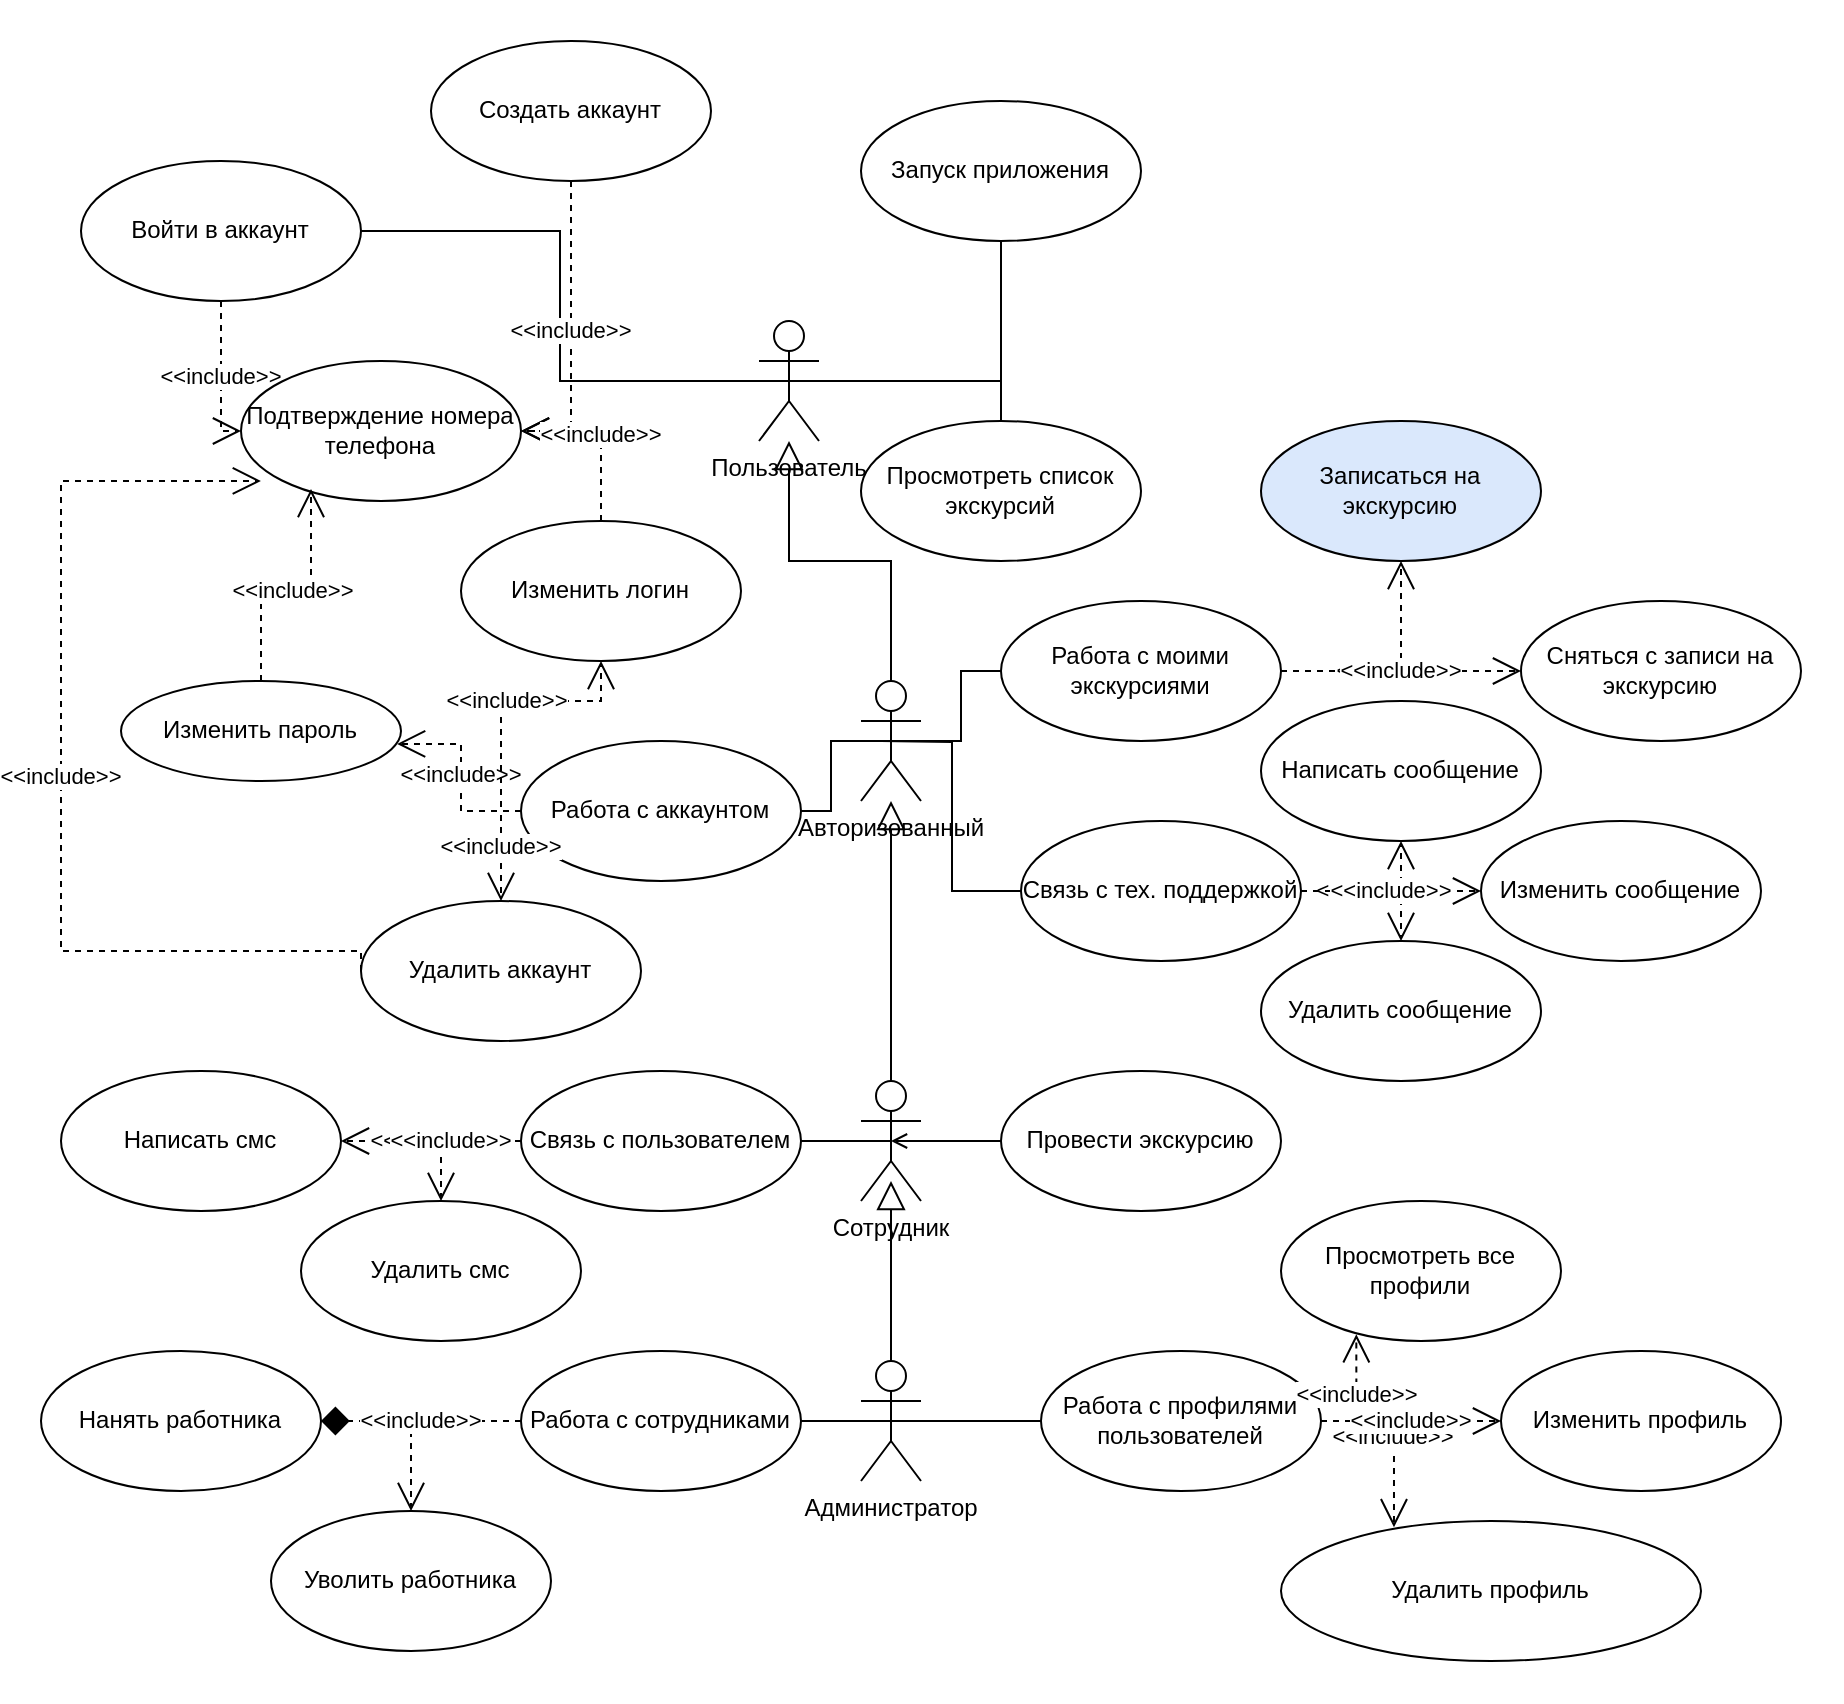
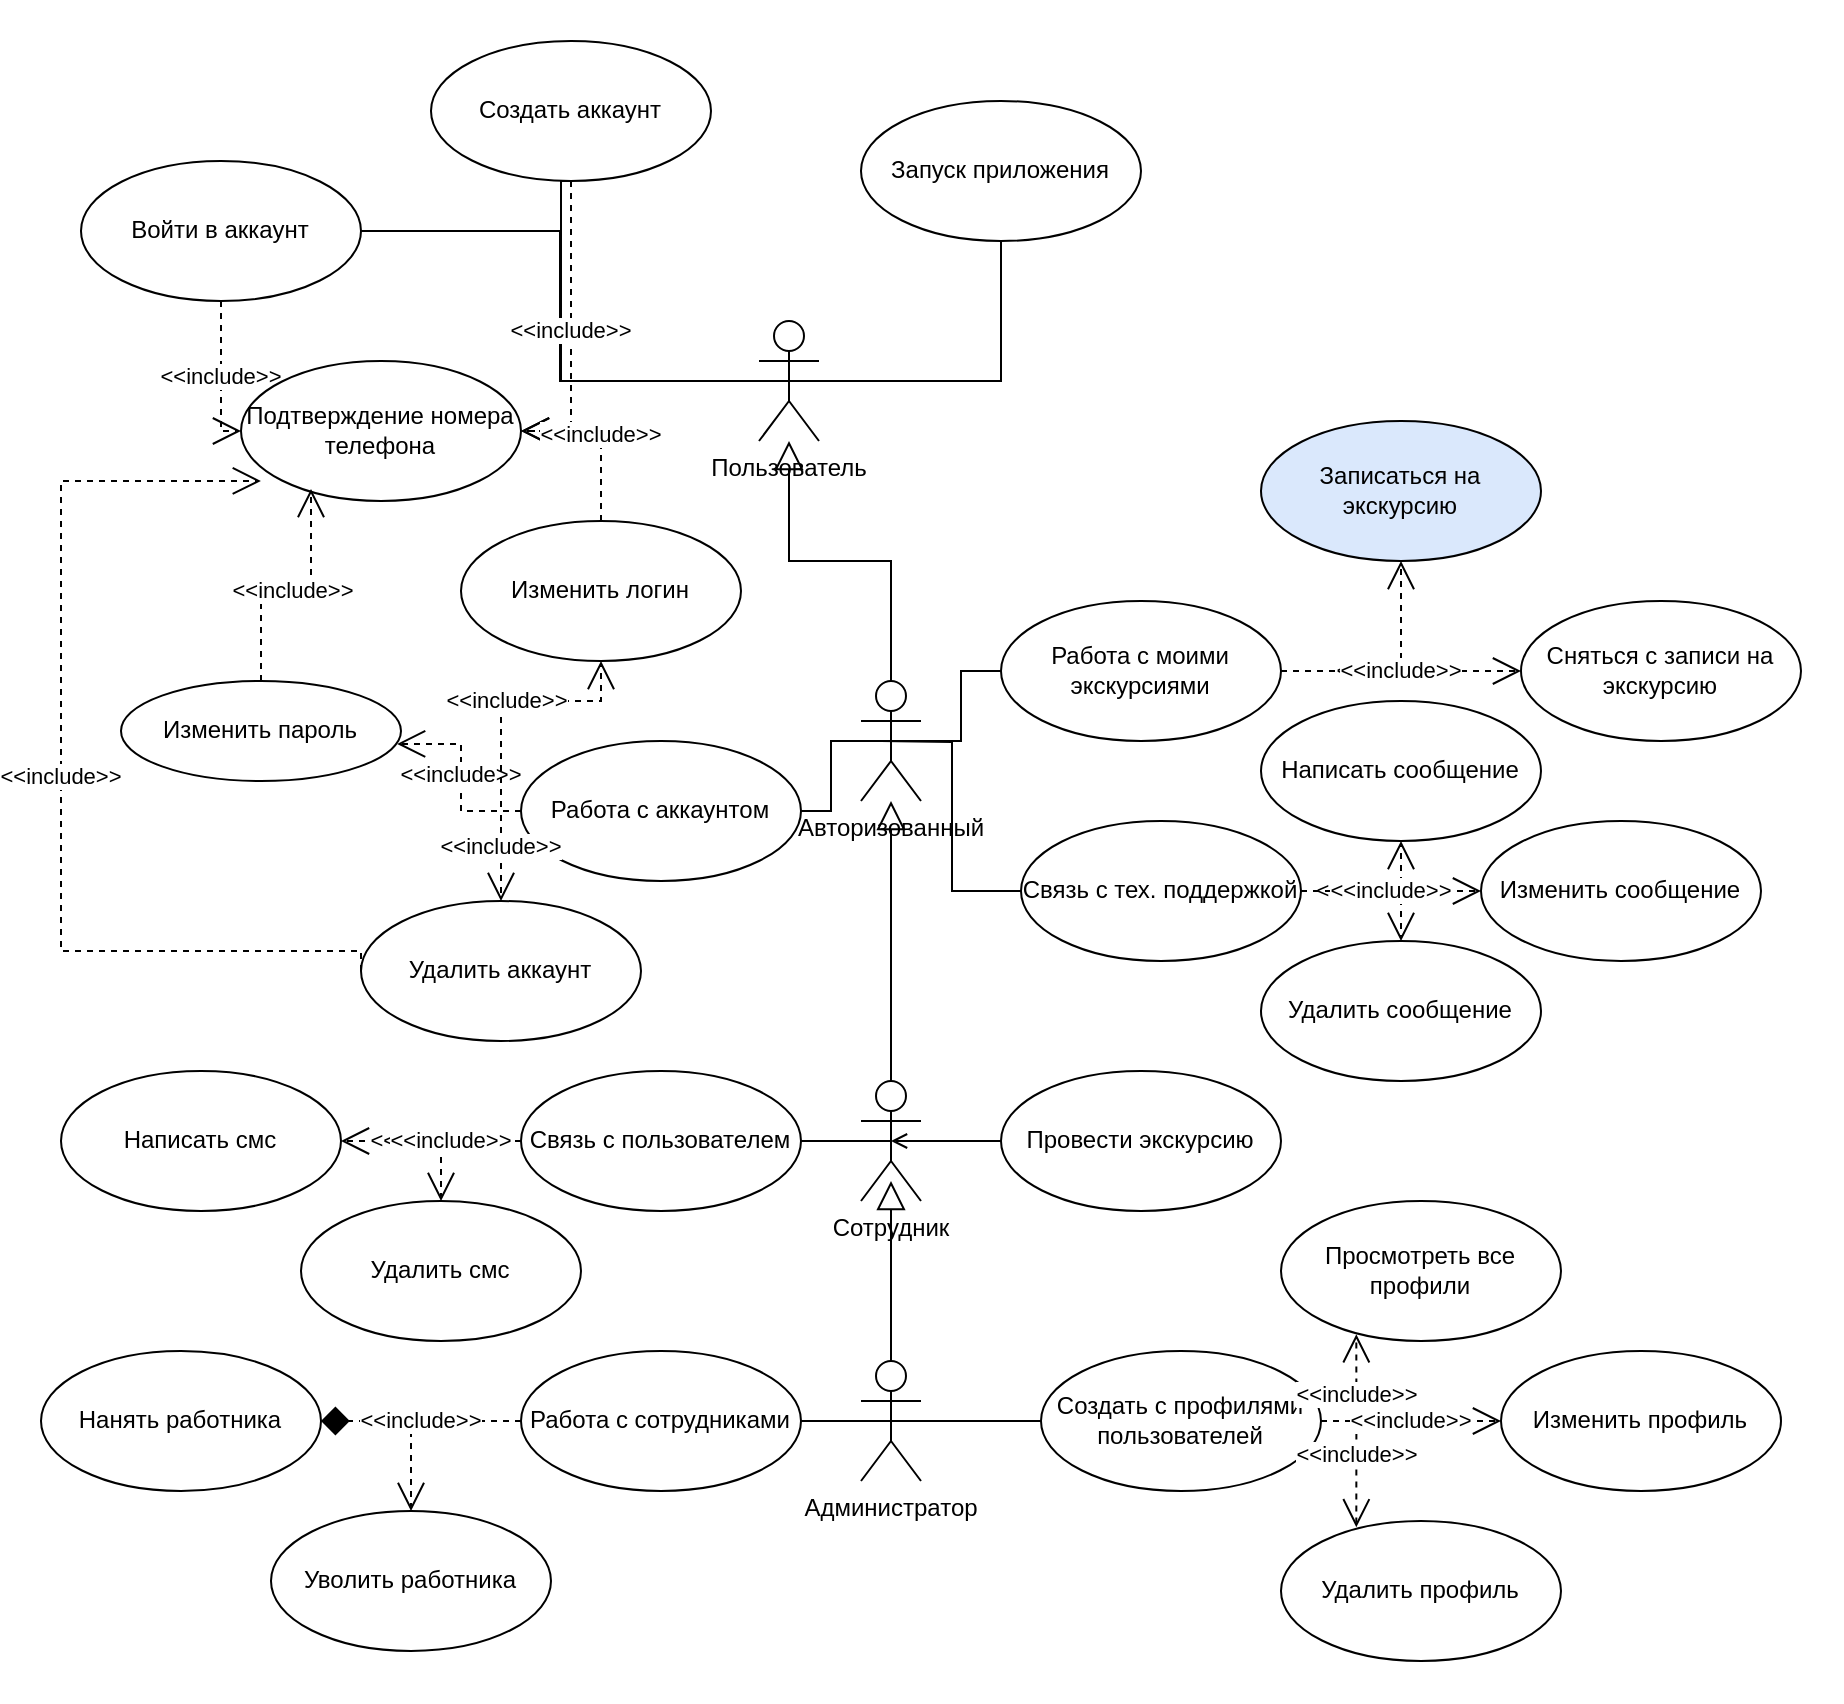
none -> (561, 204)
(1001, 403) -> none
(1001, 491) -> none
(1181, 1421) -> (1181, 1421)
(1491, 1591) -> (1421, 1591)
